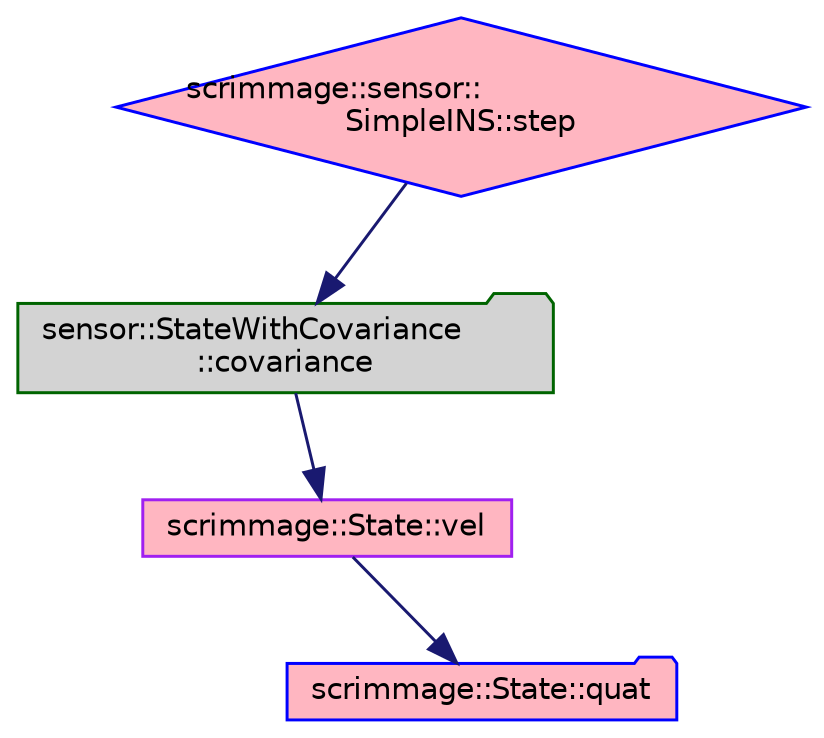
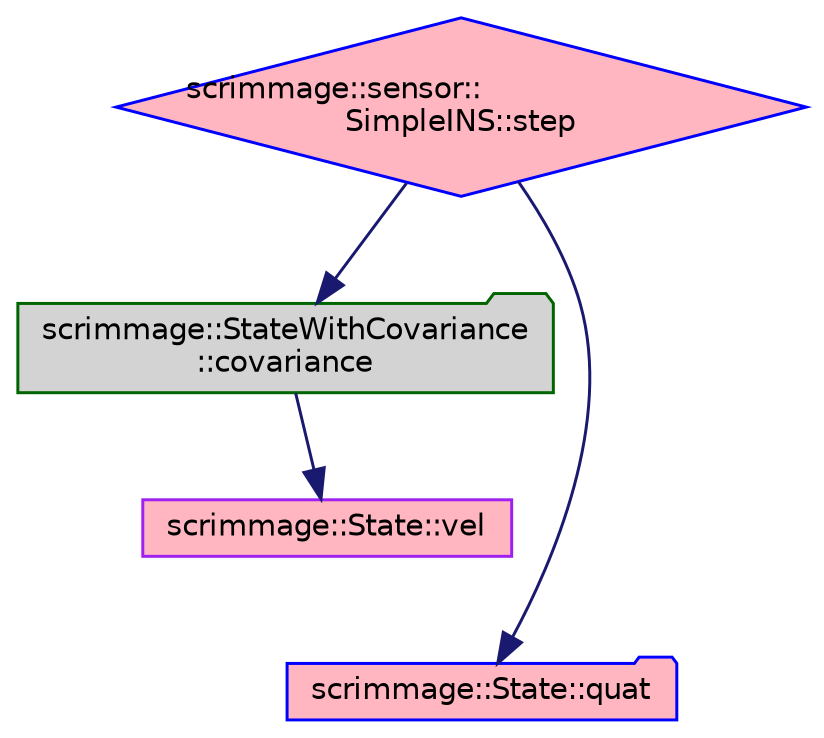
(286, 348) -> (286, 348)
(394, 599) -> (588, 408)
